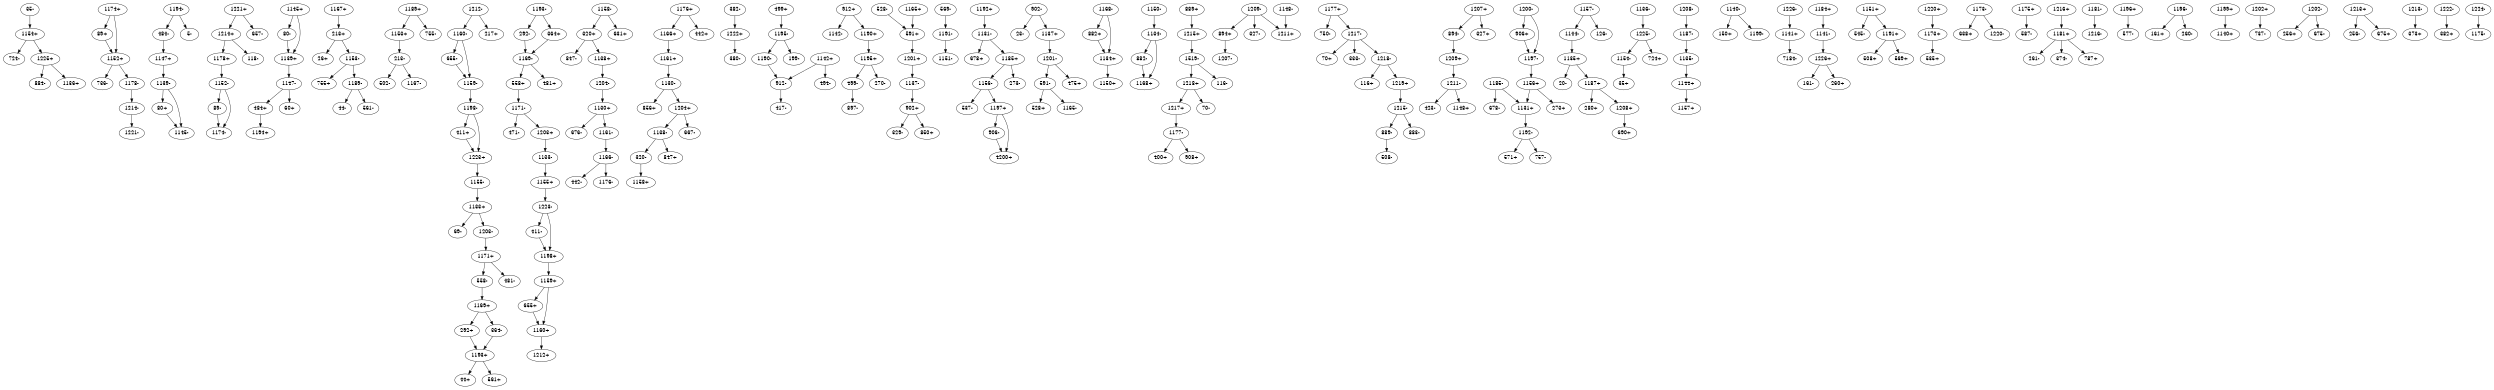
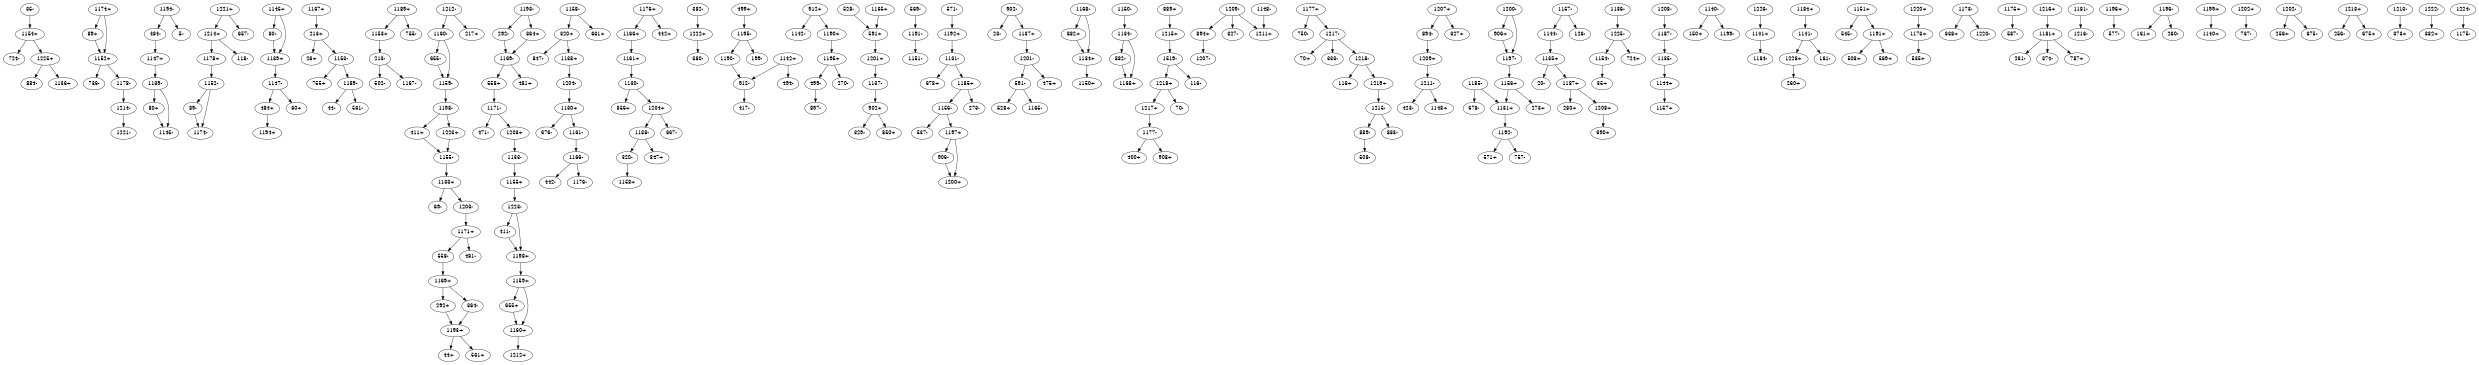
none -> (952, 10)
(1790, 59) -> (1760, 59)
(1817, 70) -> (1814, 45)
(469, 144) -> (430, 144)
(1004, 158) -> (953, 183)
